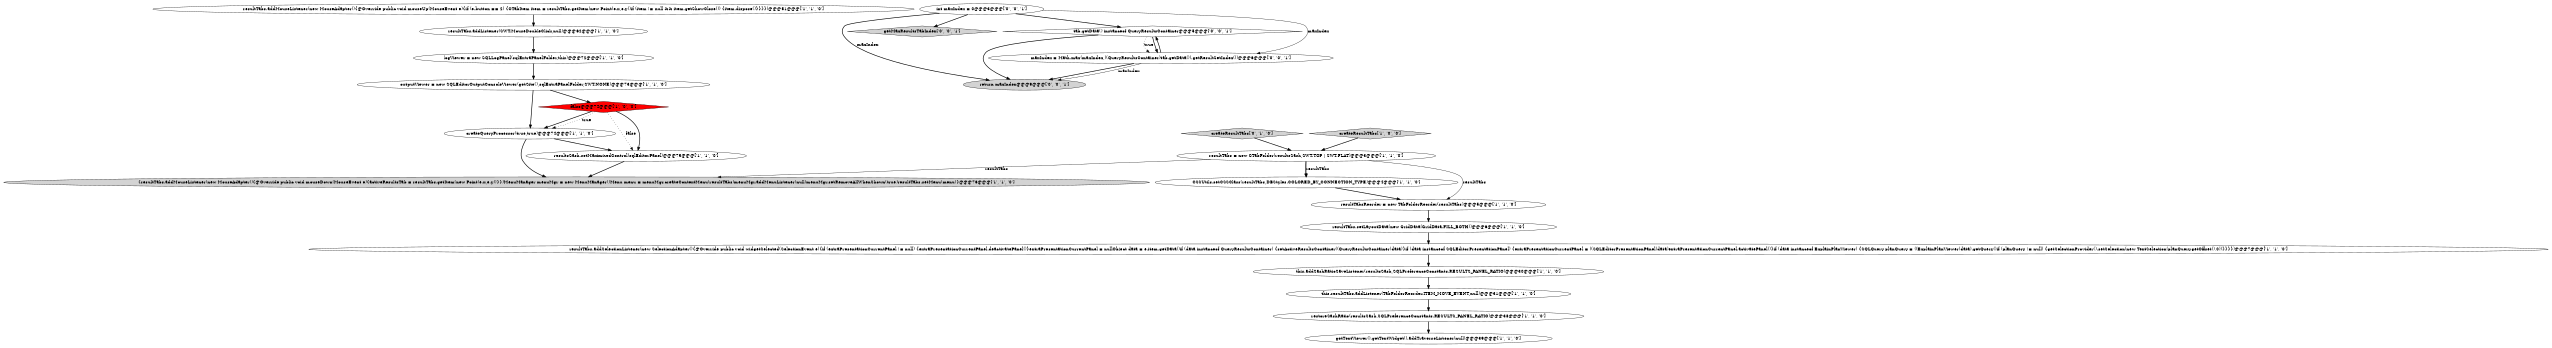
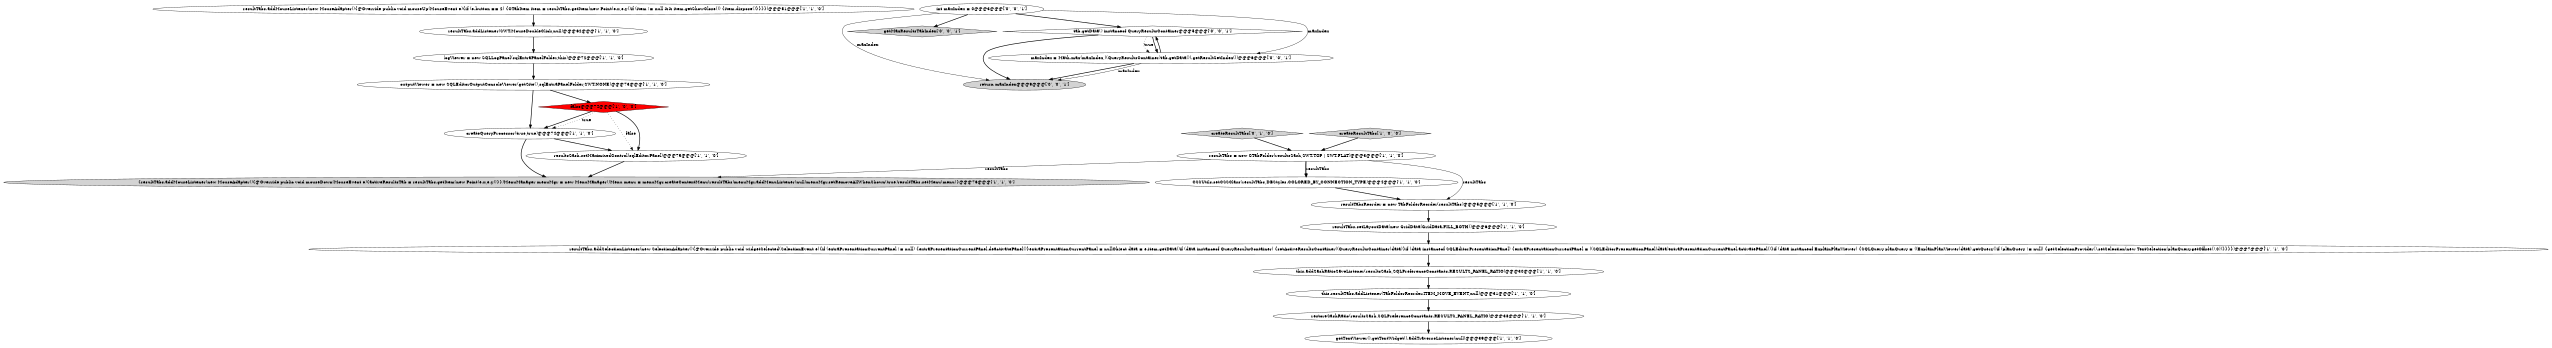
(861, 49) -> (861, 49)
